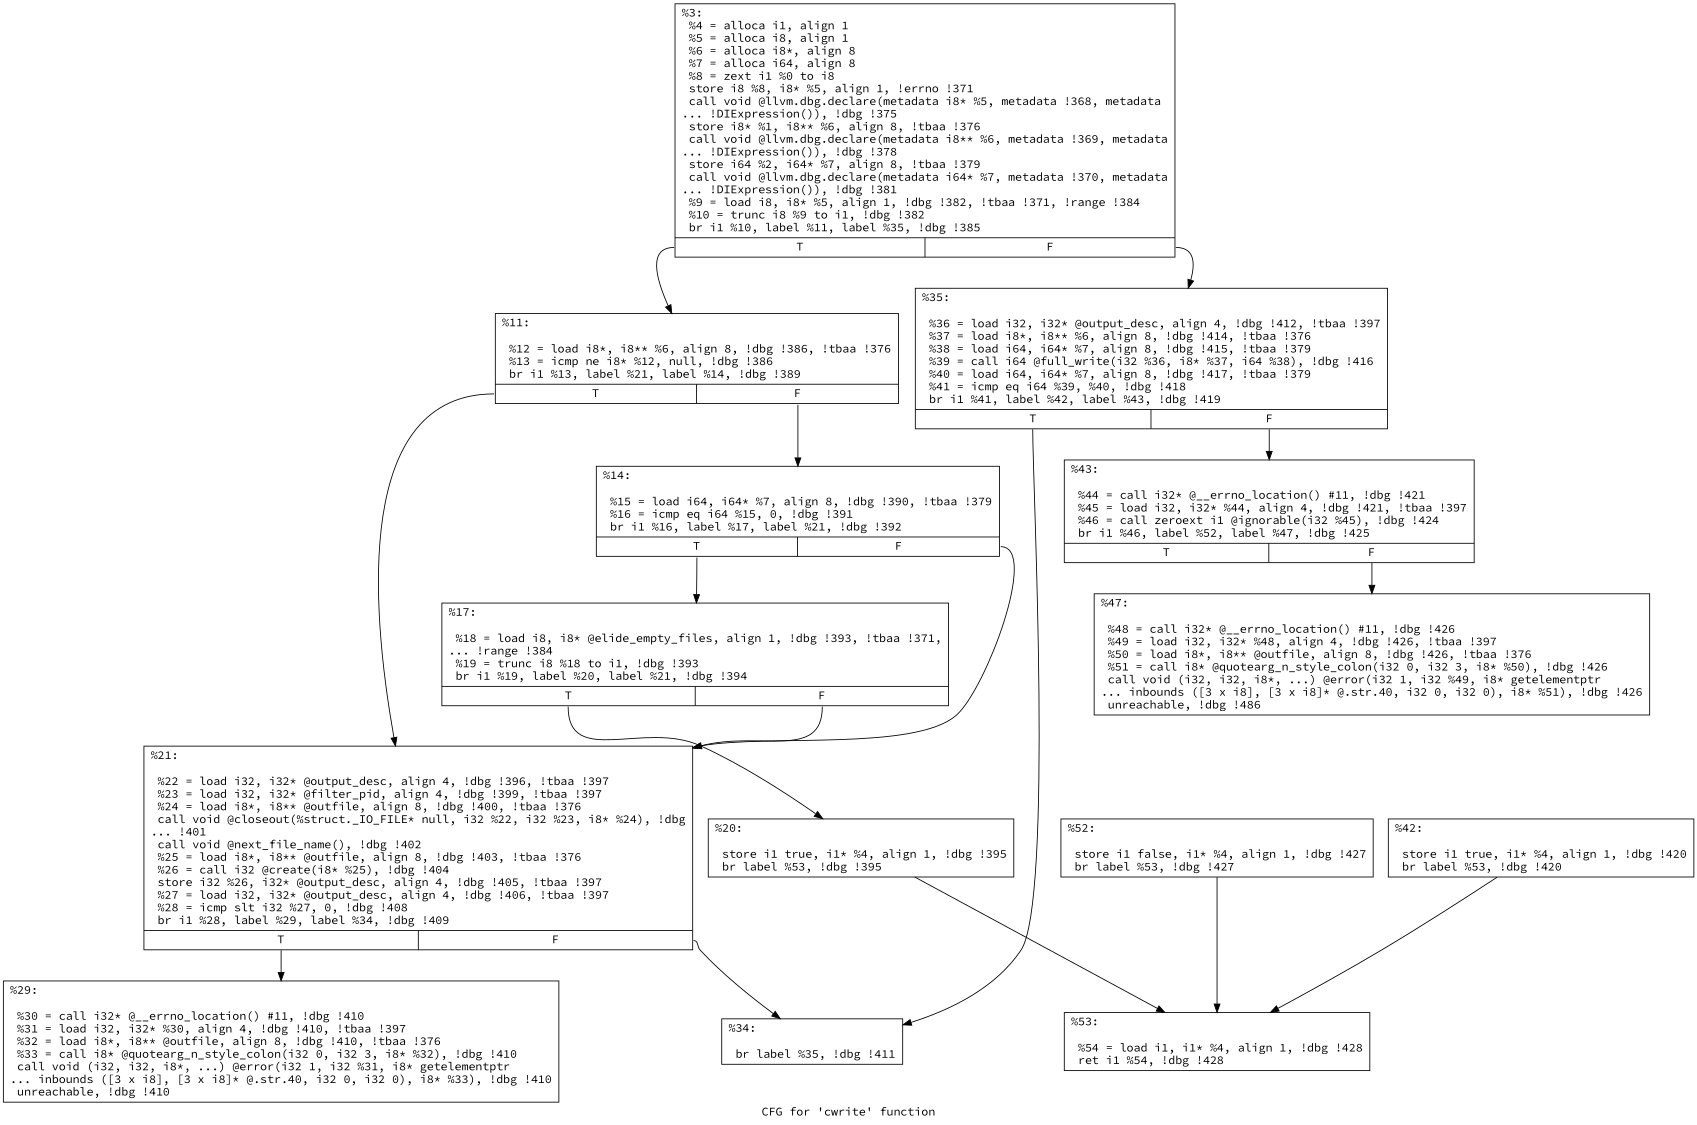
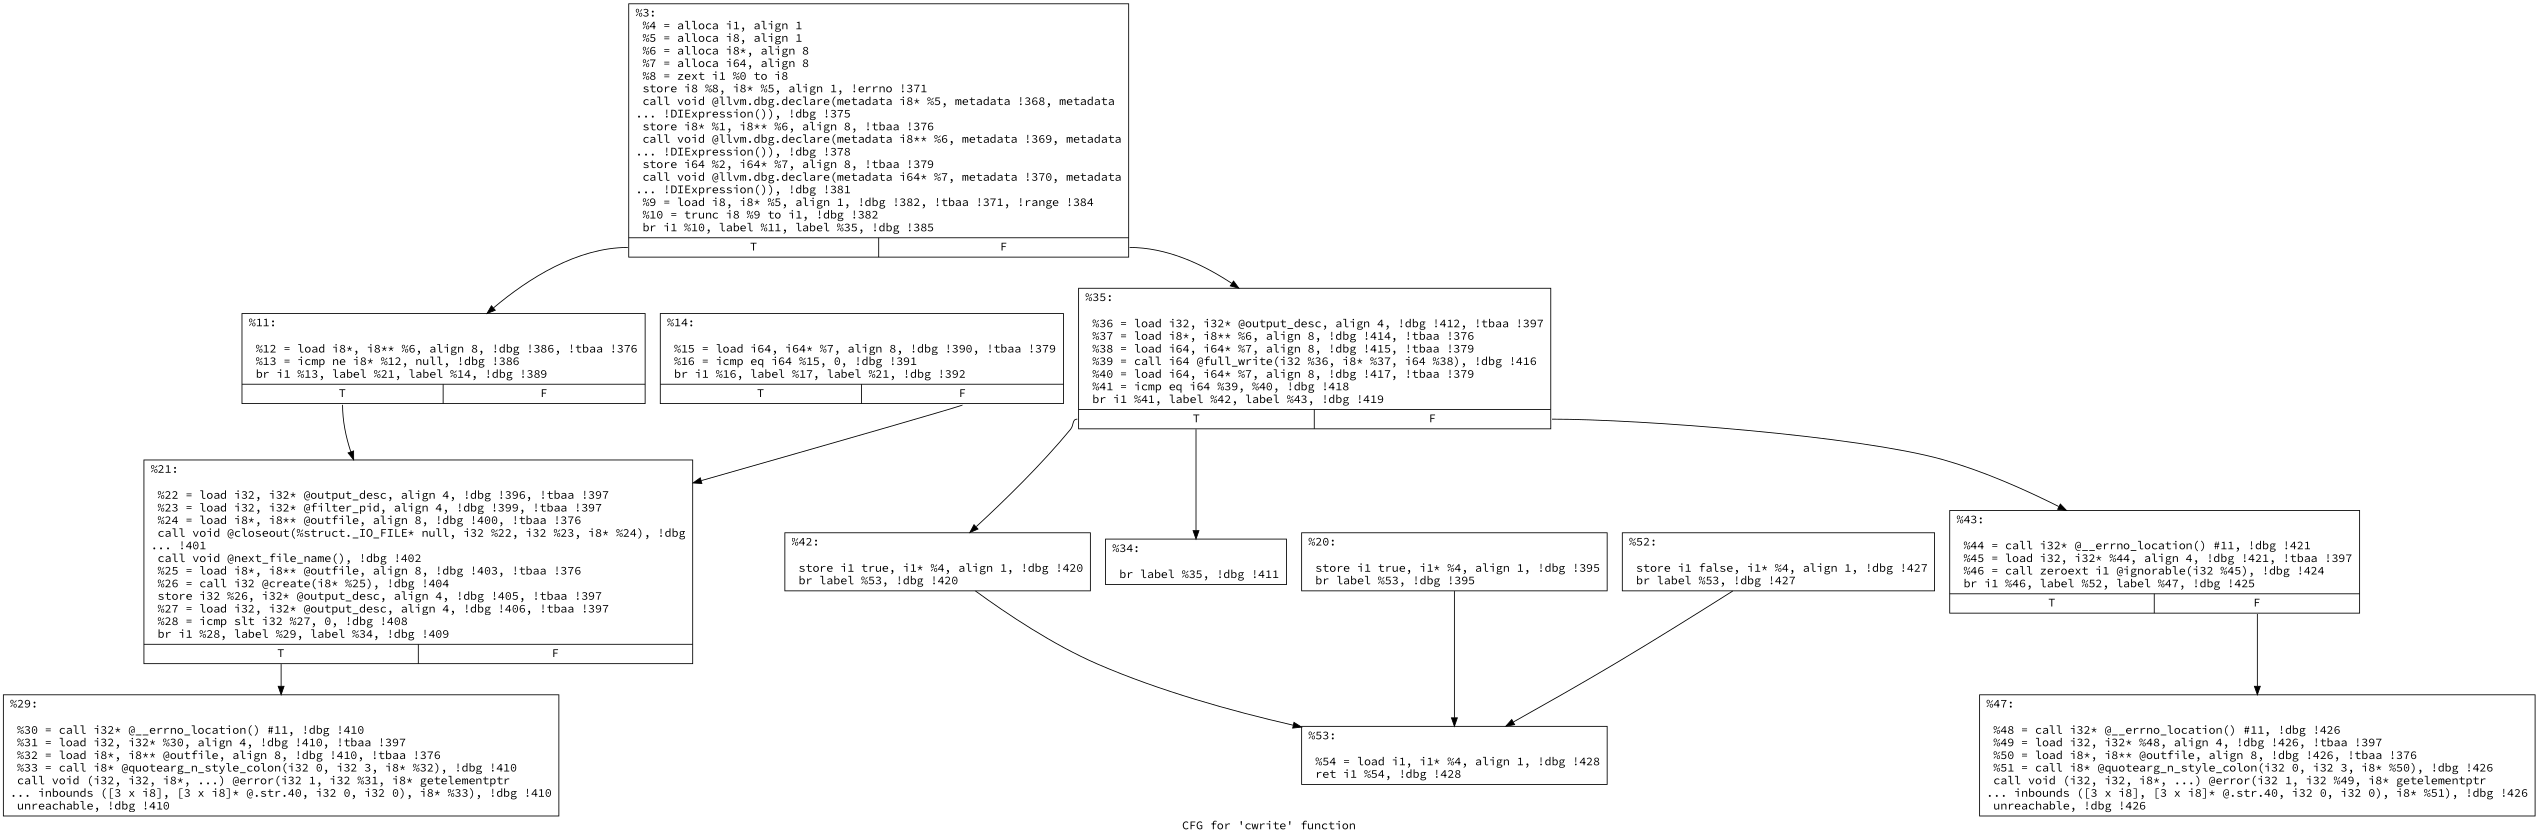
(798, 431) -> none
none -> (1030, 475)
(695, 654) -> none
(1181, 705) -> (2066, 806)
(731, 979) -> none
